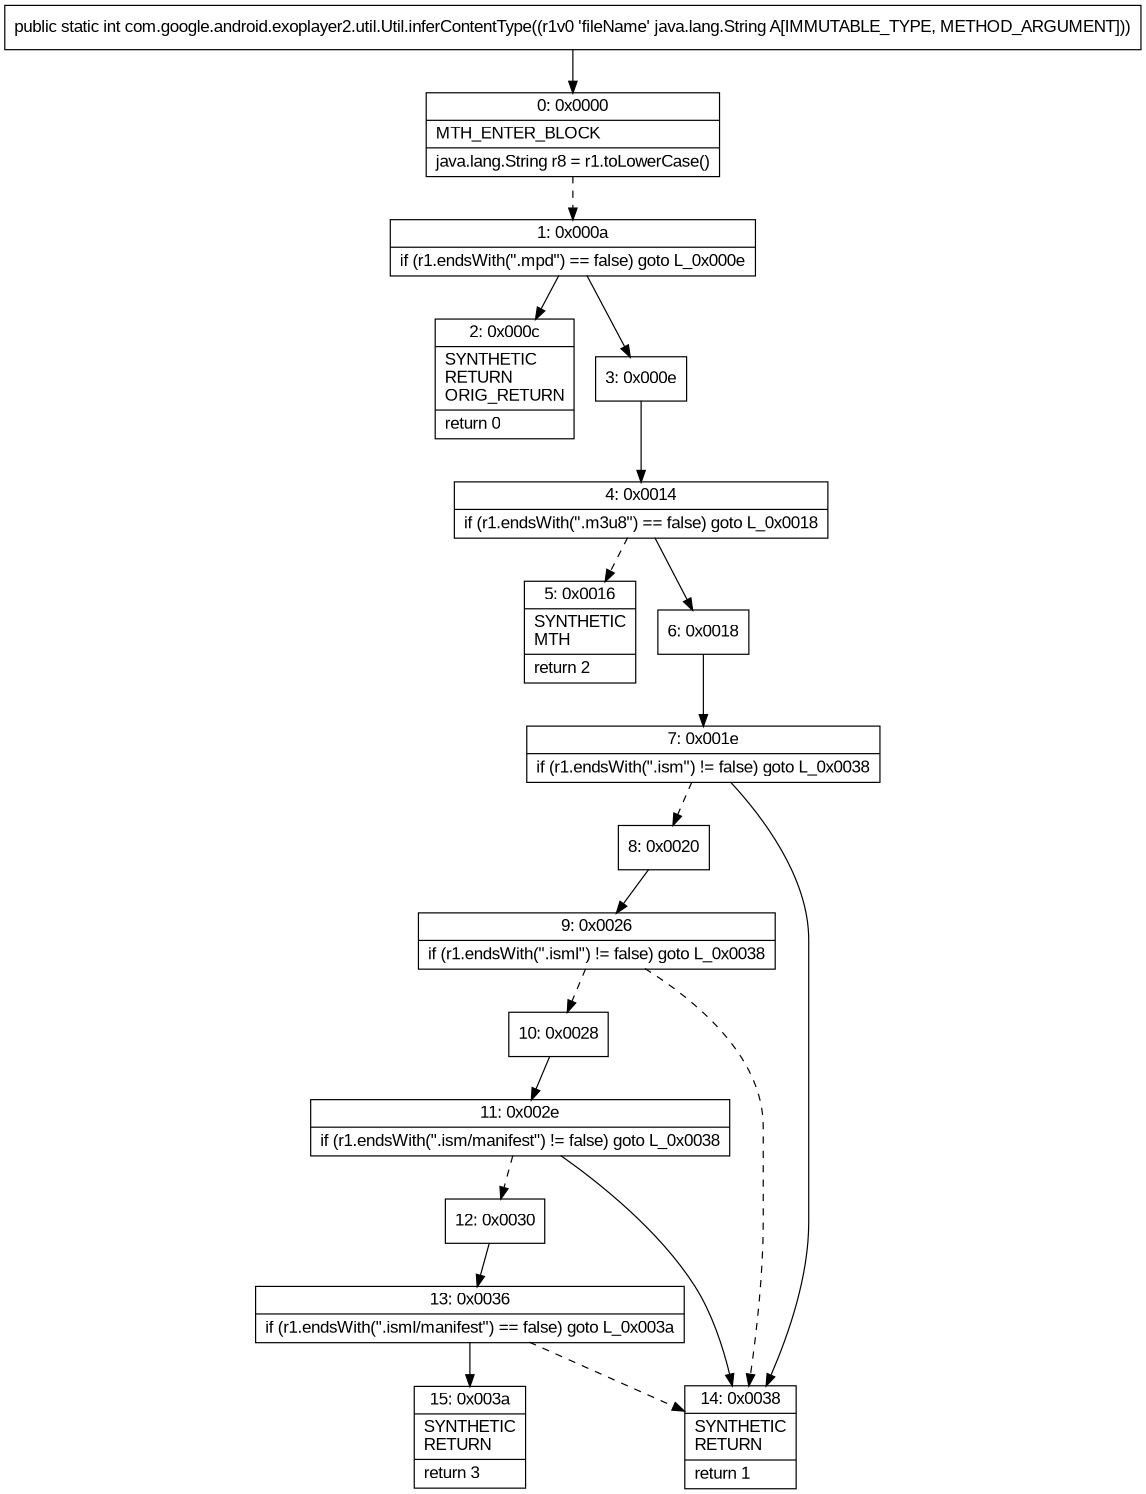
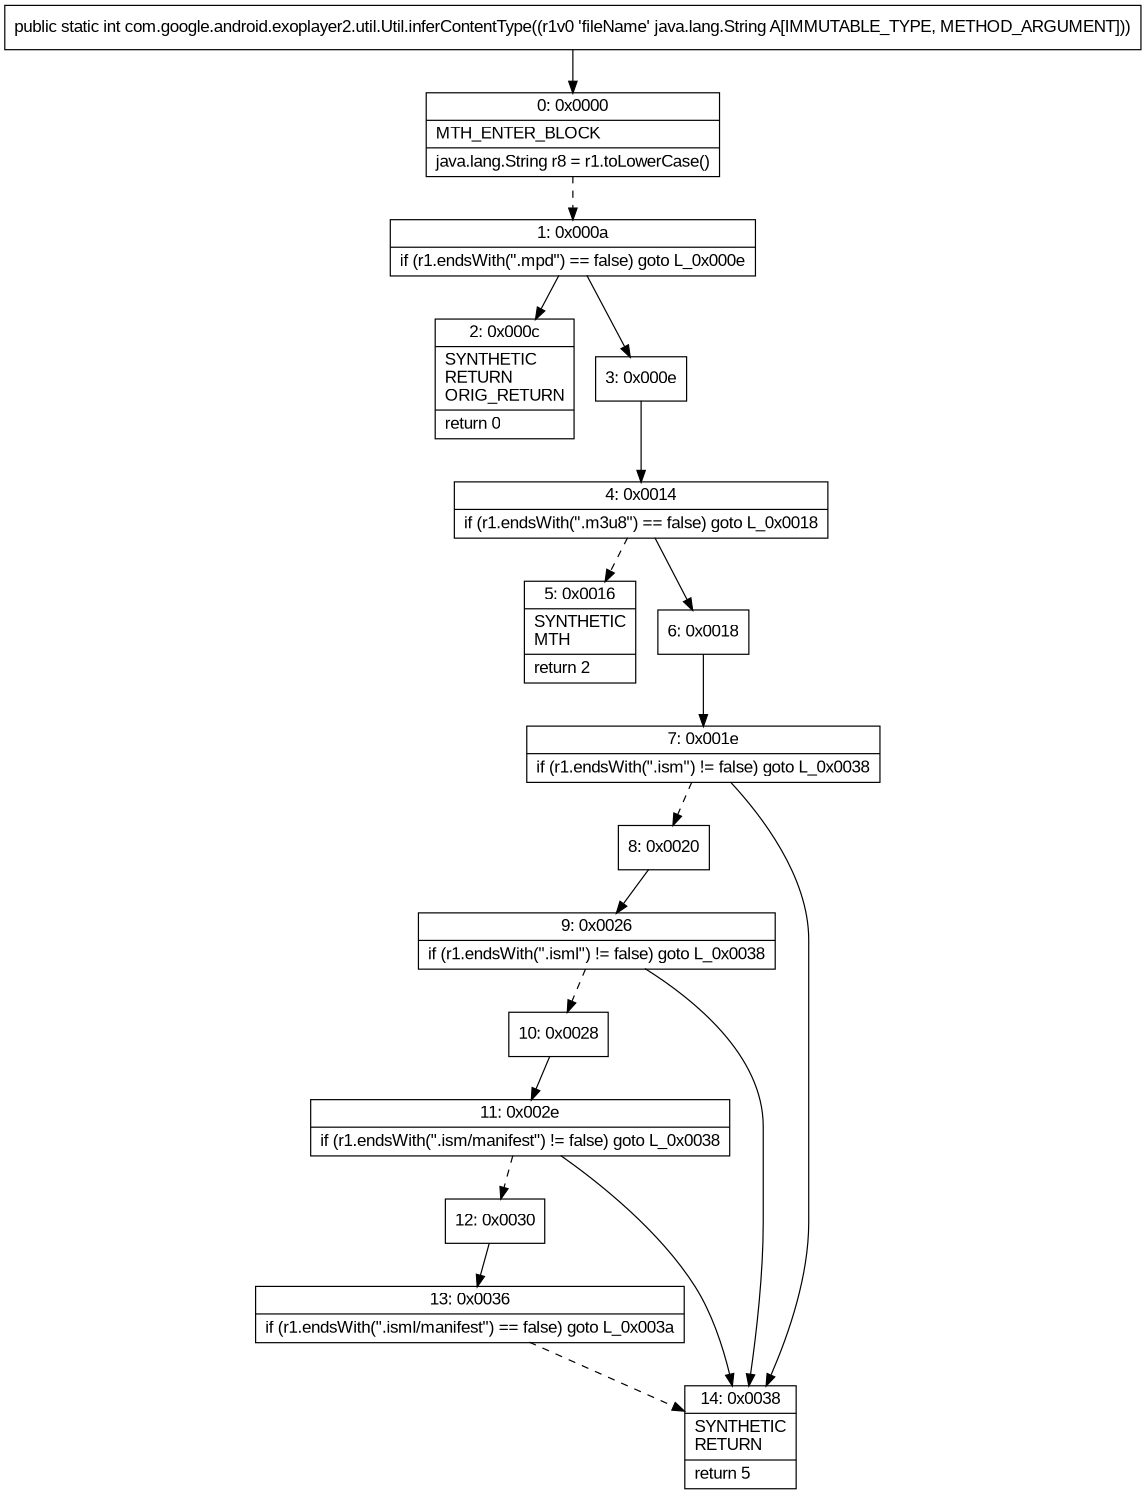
(763, 1148) -> (763, 1148)
(470, 1437) -> none
(723, 1474) -> (723, 1474)
